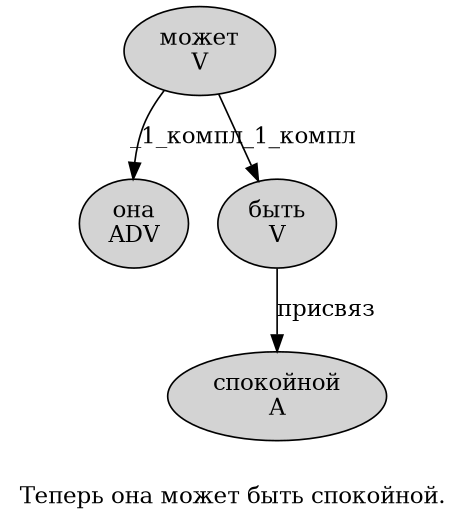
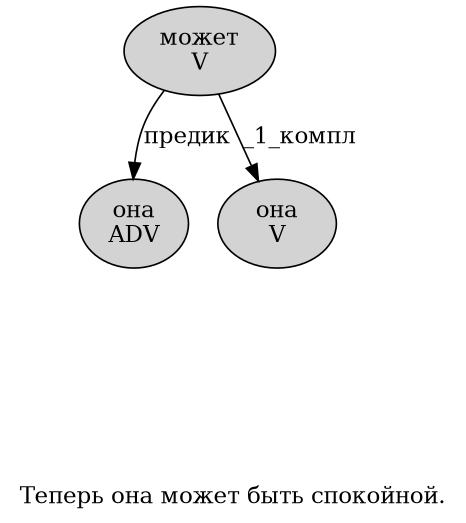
(187, 137) -> (187, 137)
(277, 224) -> (277, 224)
(277, 396) -> none
